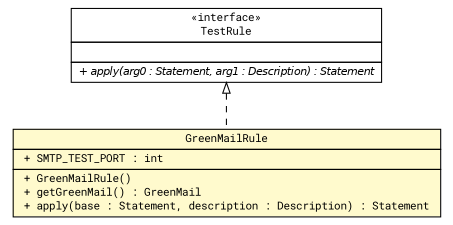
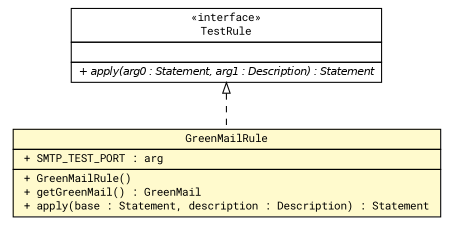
(94, 159) -> (94, 159)
